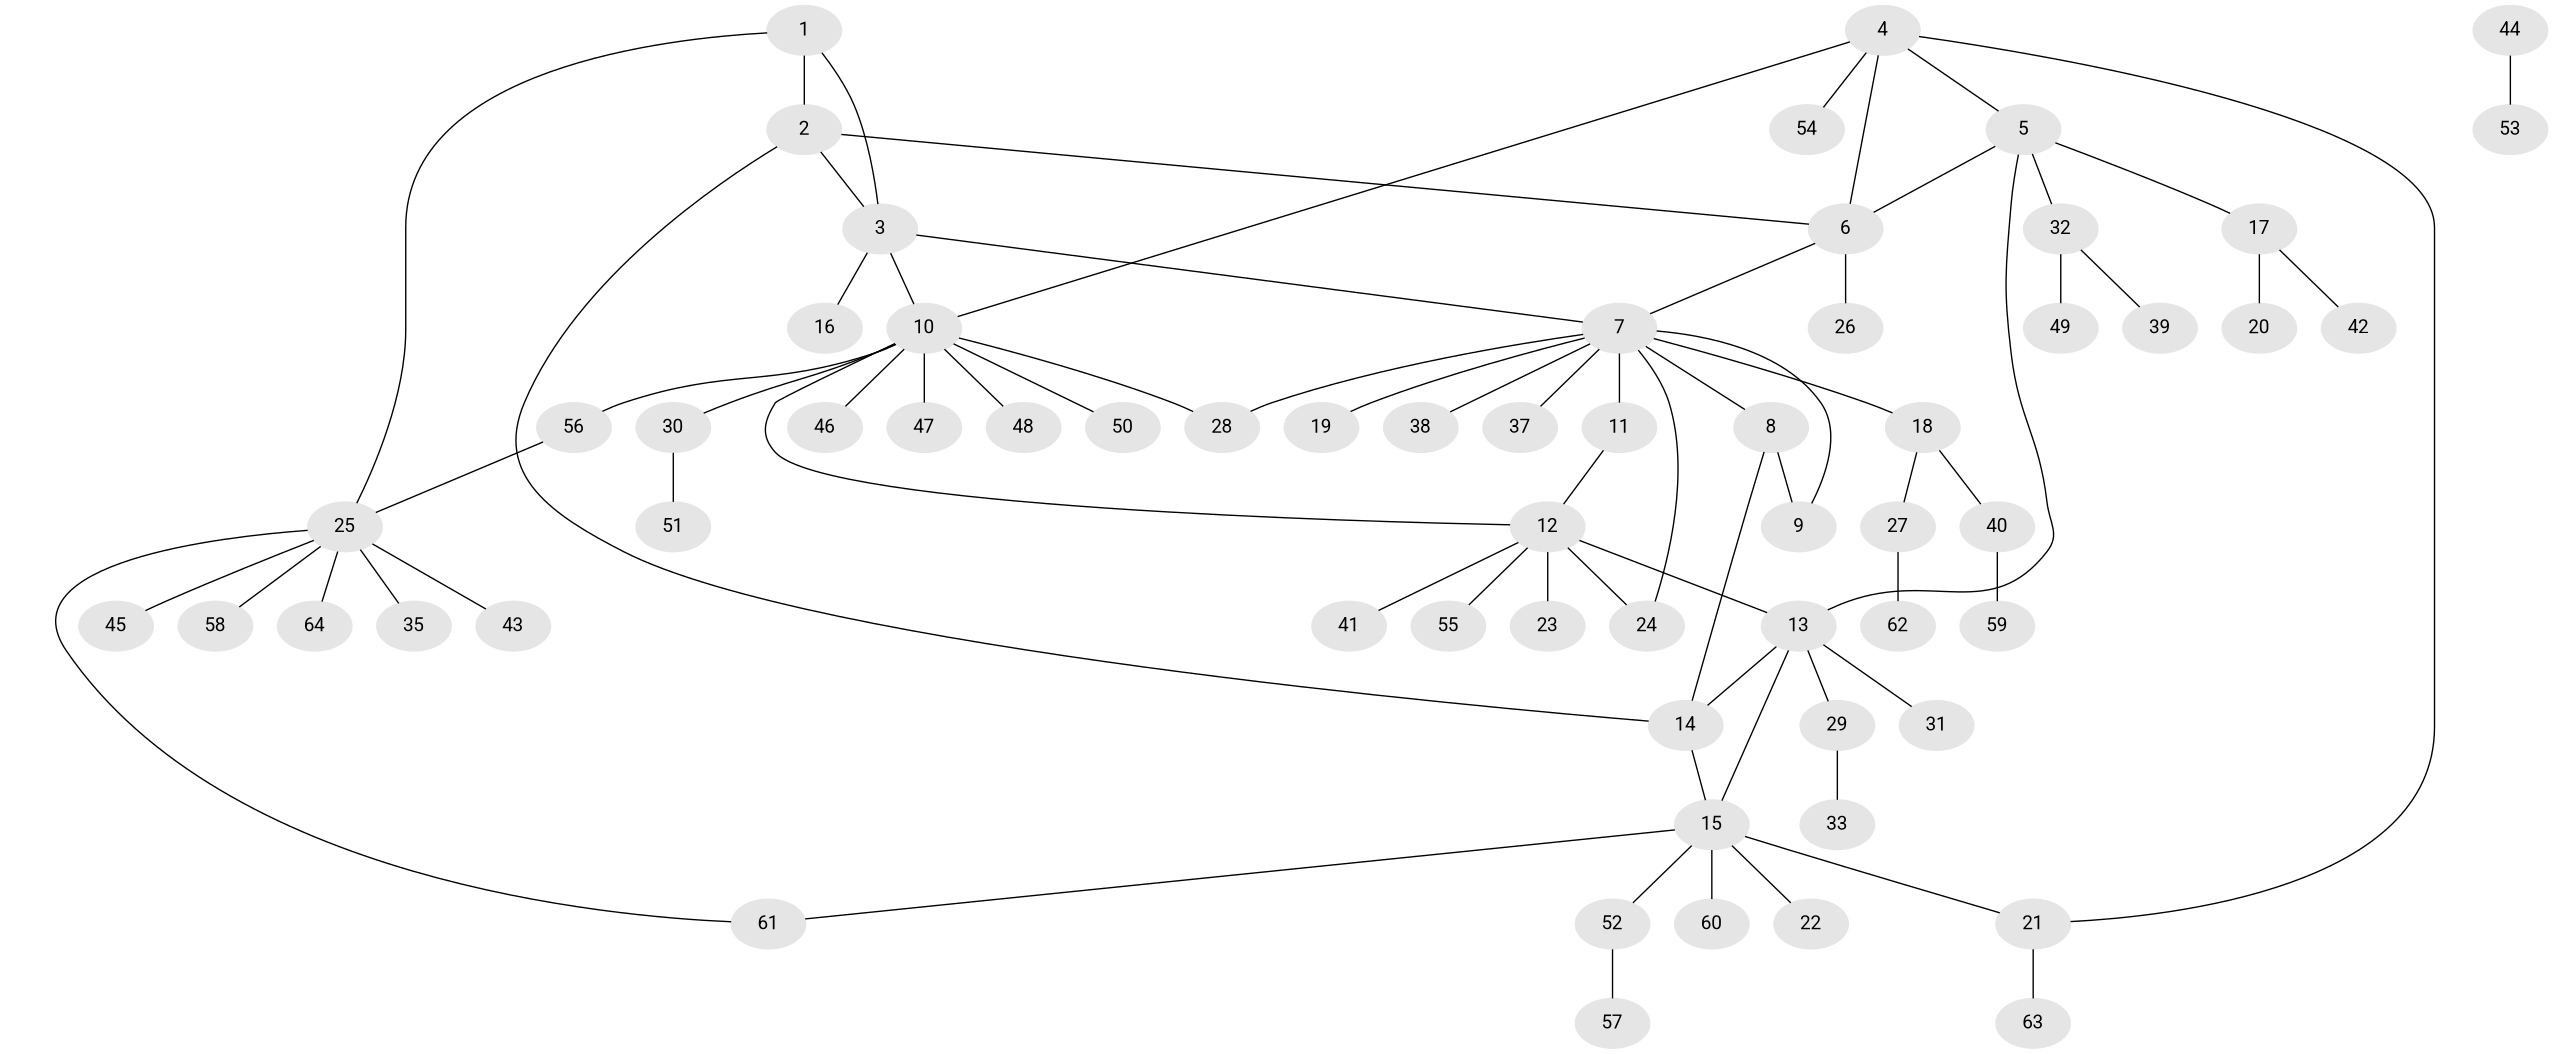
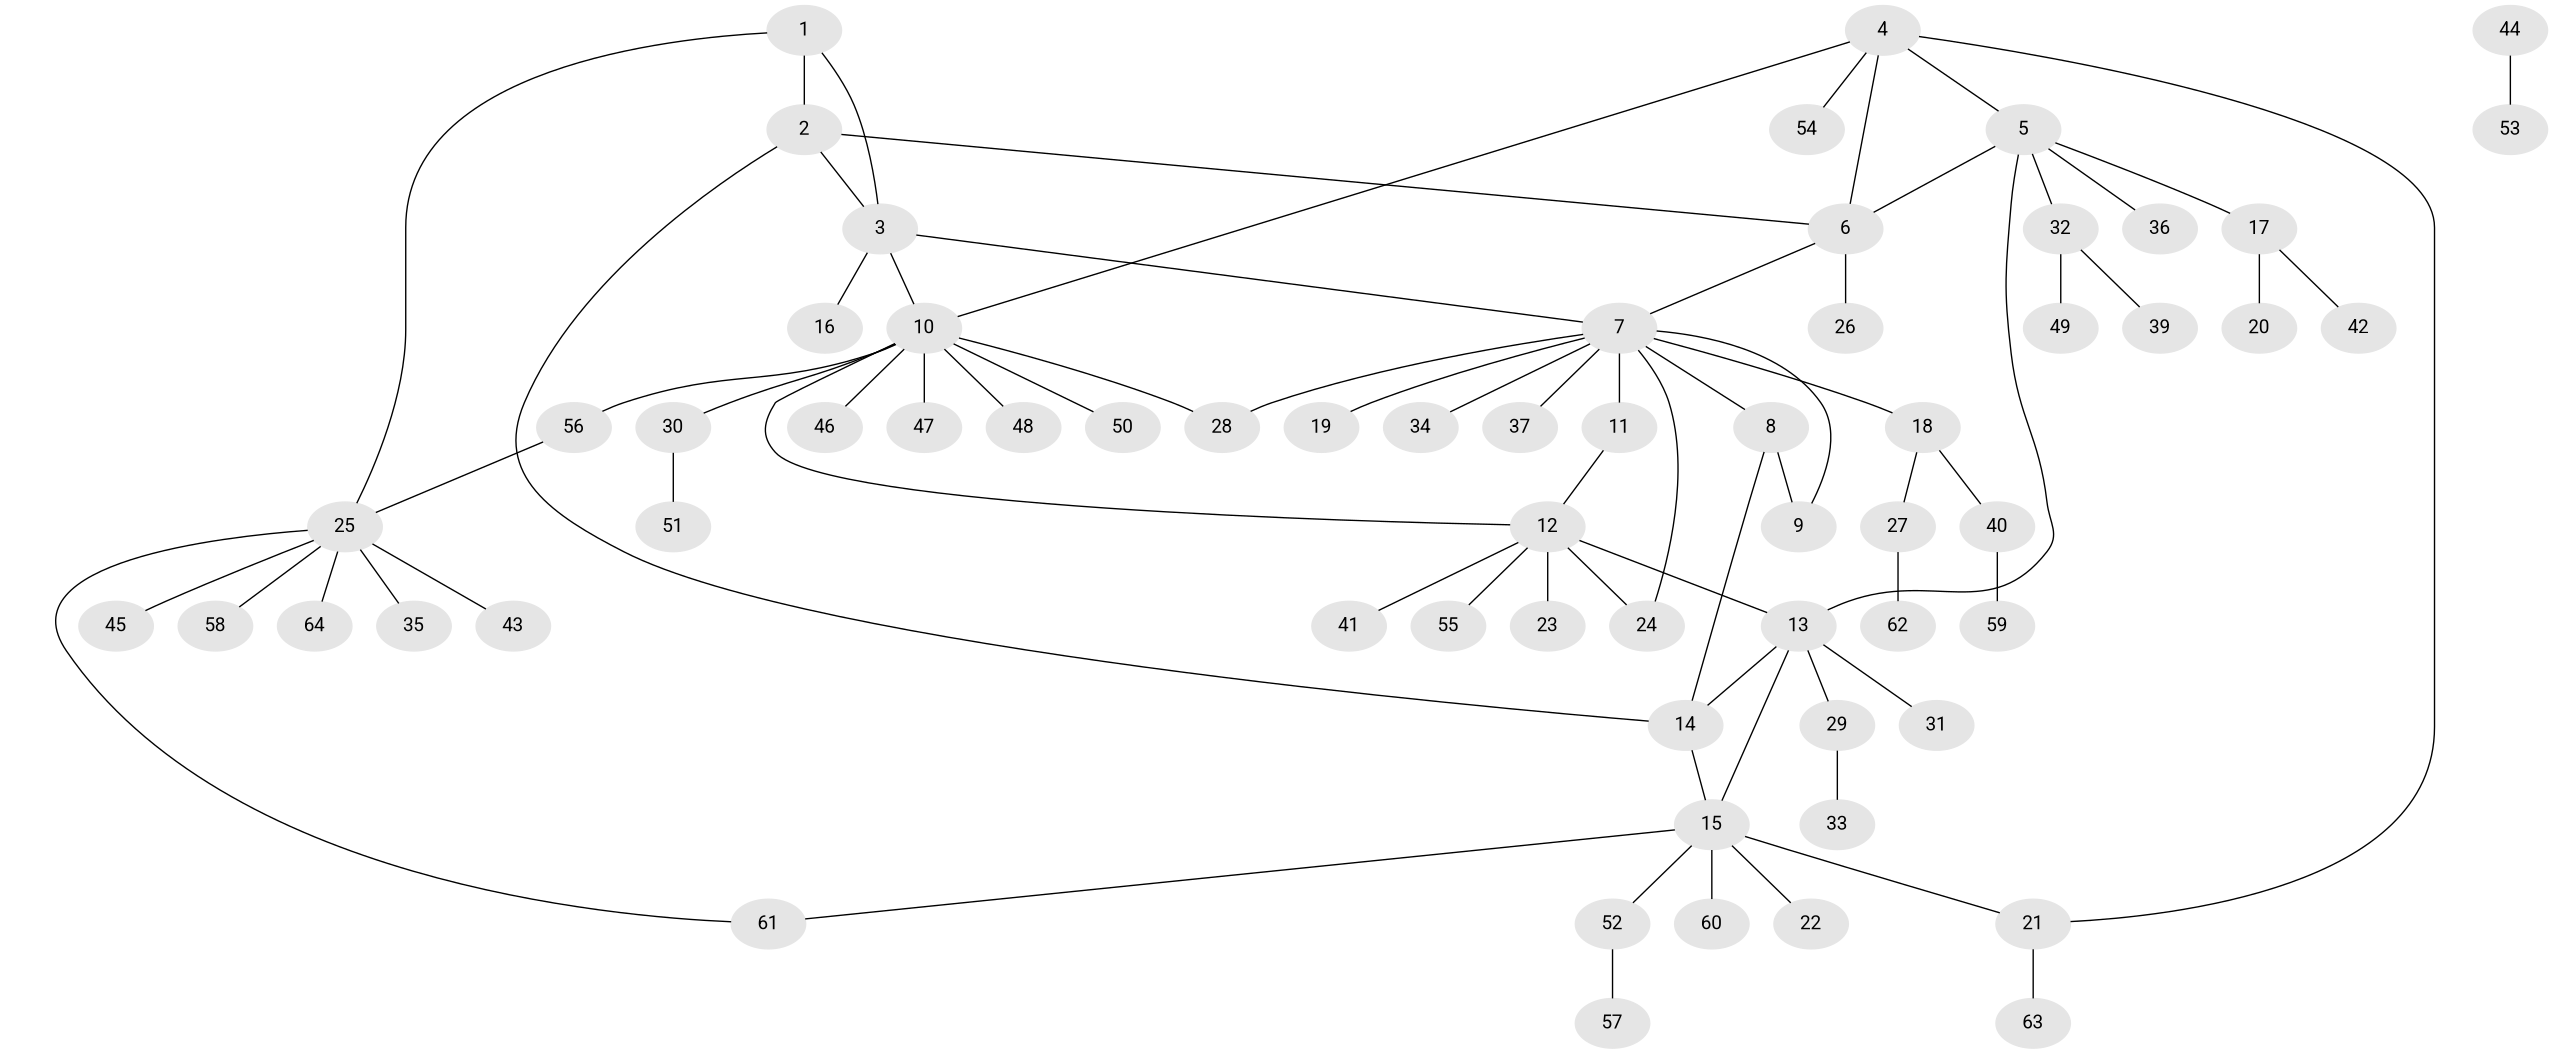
none -> (2160, 229)
(1421, 428) -> (1421, 428)
